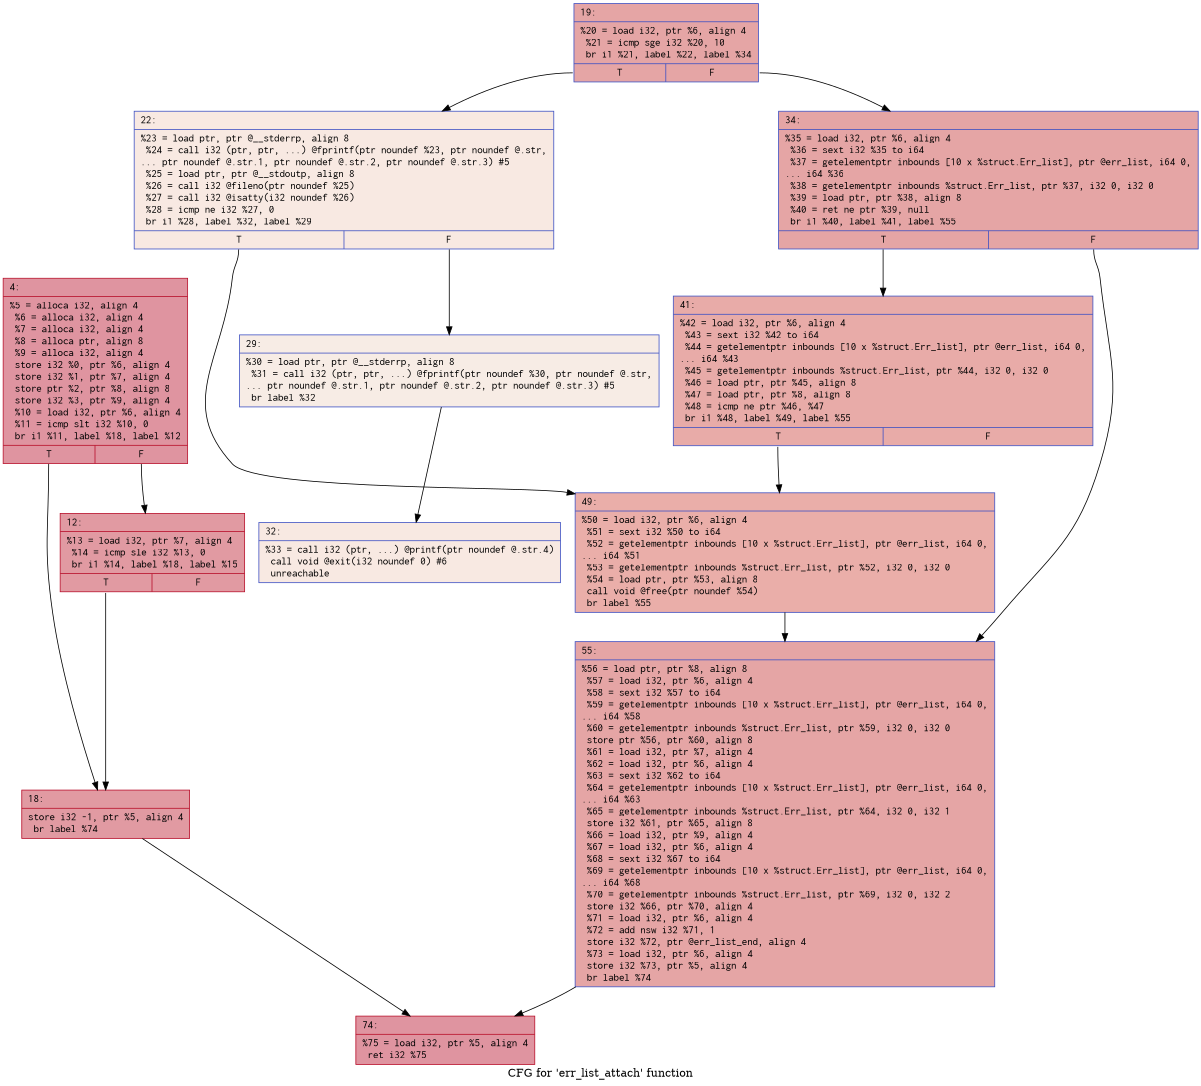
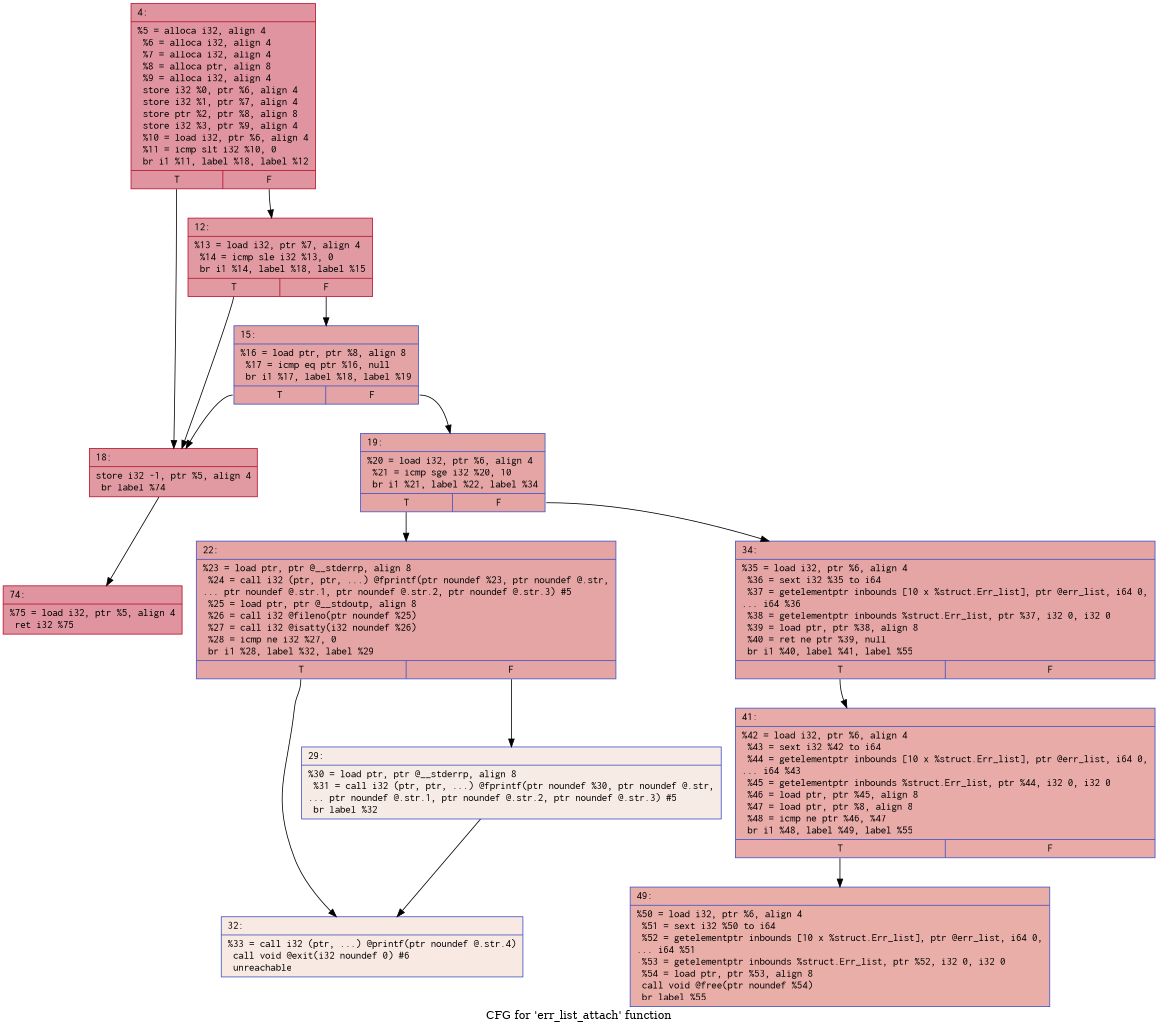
(344, 180) -> (406, 610)
none -> (326, 365)
(286, 478) -> (282, 801)
(785, 814) -> none
